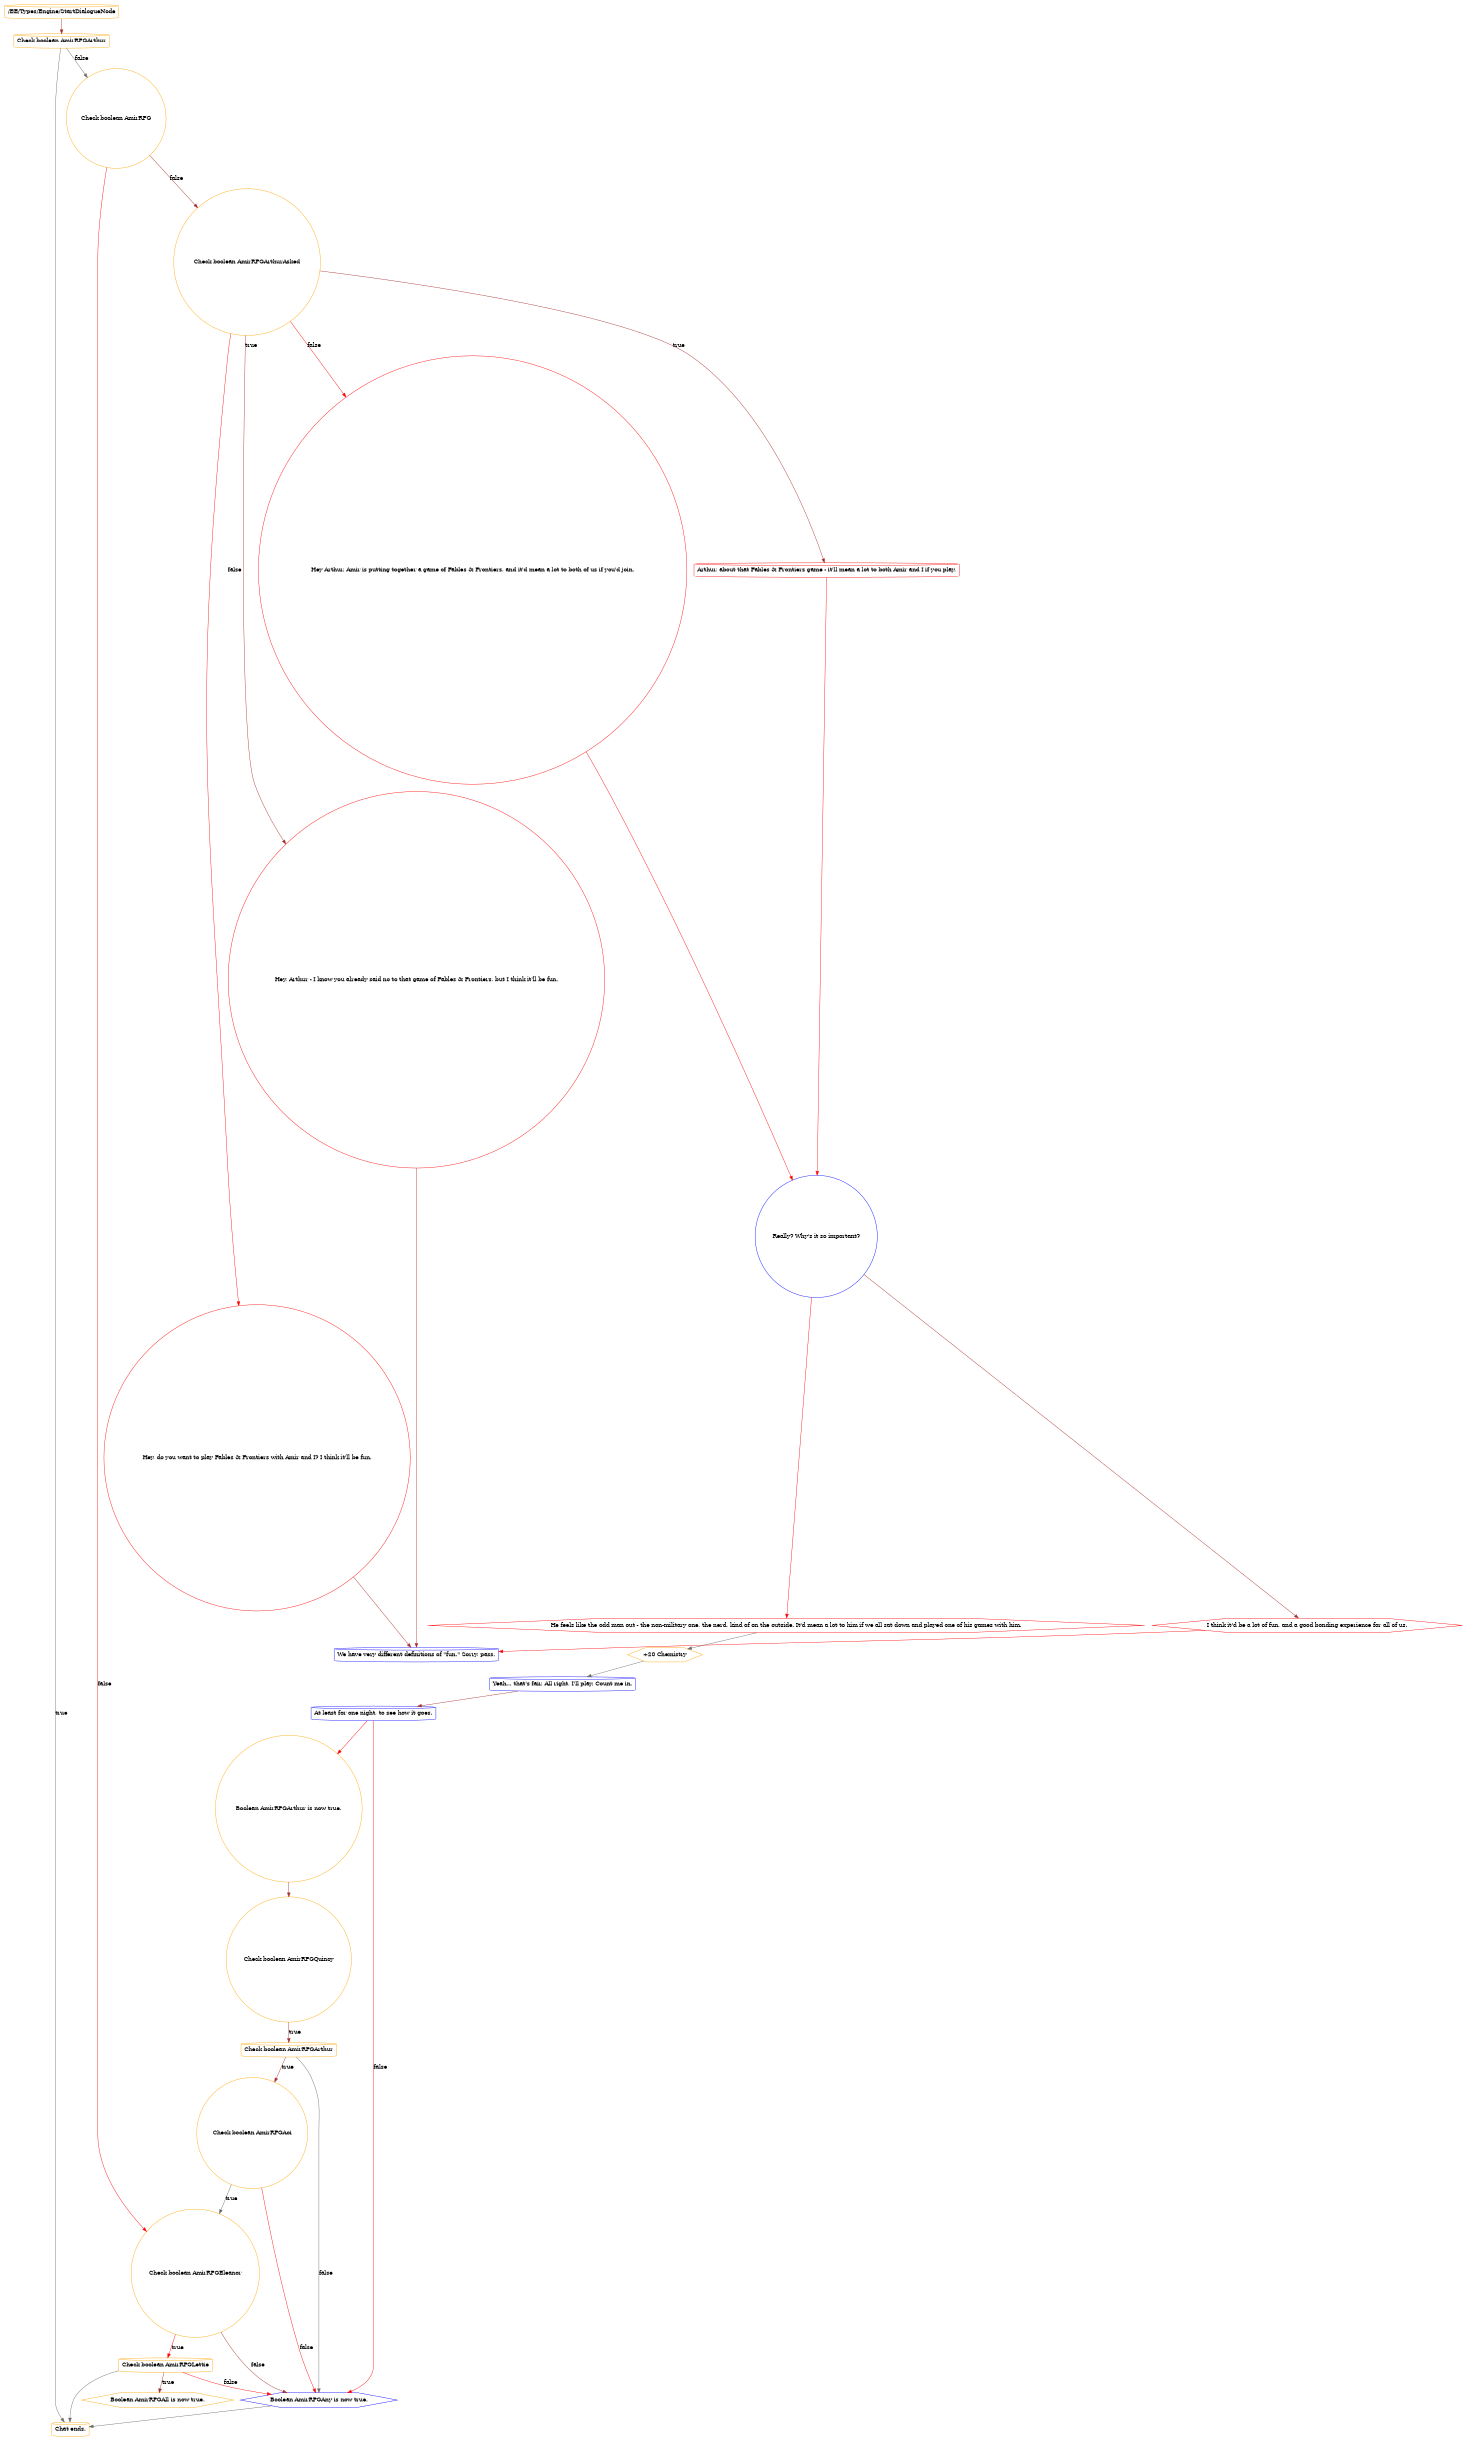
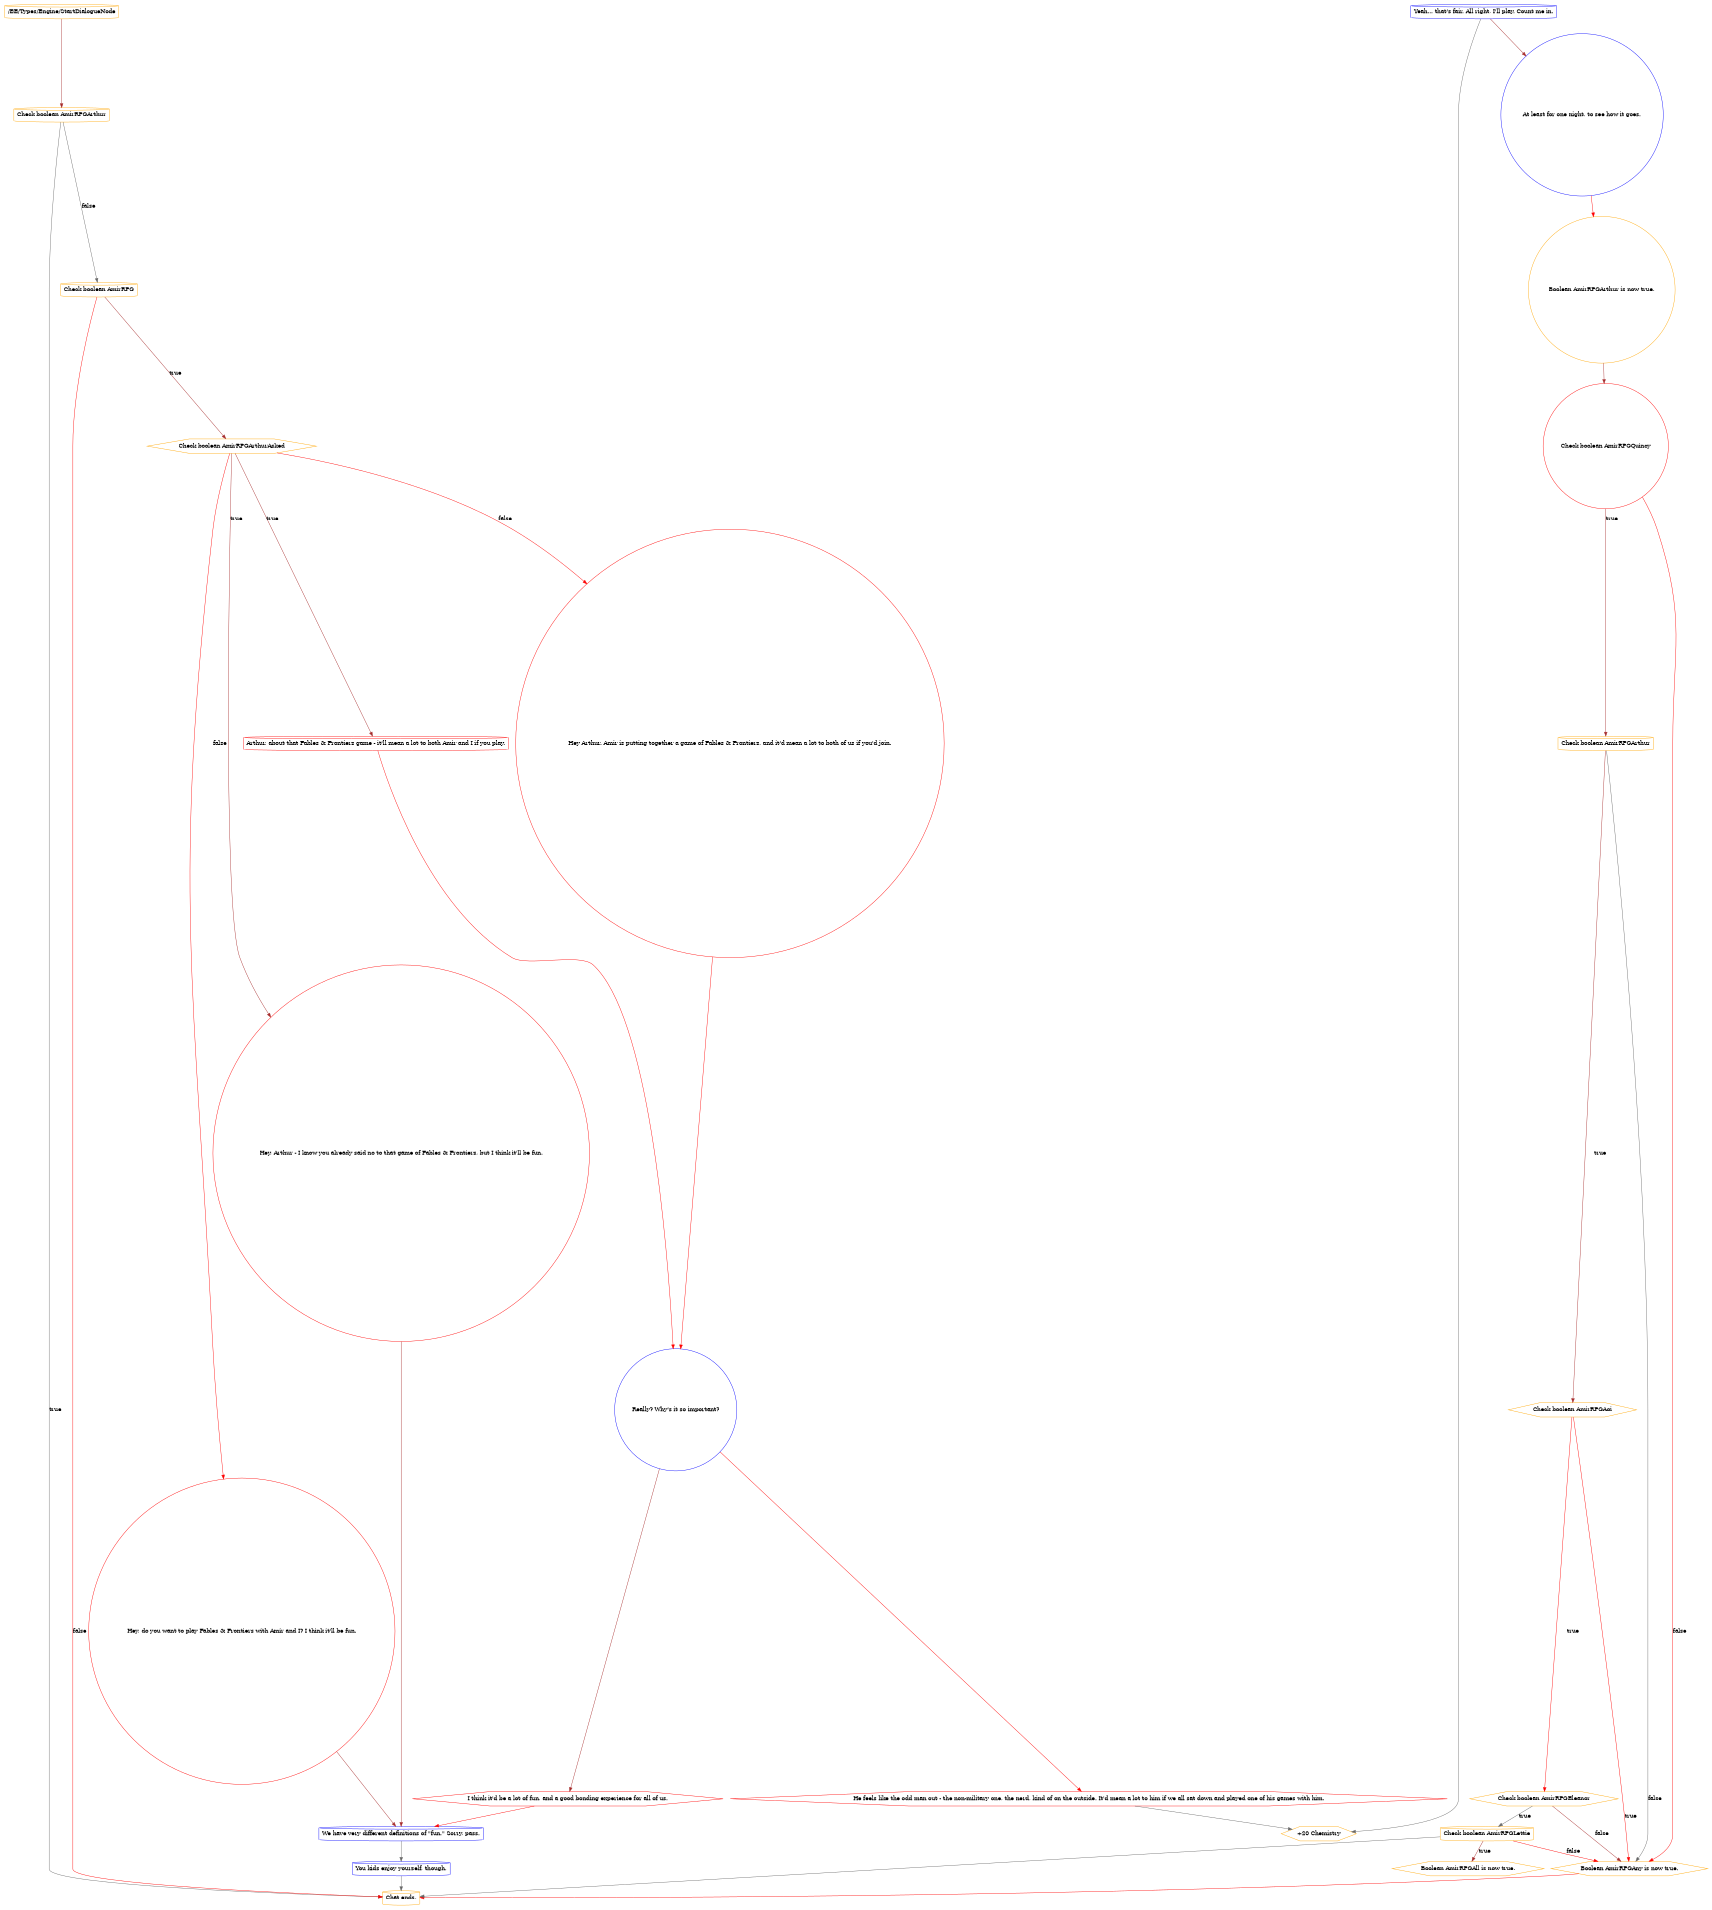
(116, 118) -> (99, 290)
(176, 179) -> (175, 373)
(247, 262) -> (232, 446)
(98, 1204) -> (73, 1236)
(617, 1668) -> (1458, 964)
(373, 1713) -> (1582, 115)
none -> (401, 1869)
(289, 1960) -> (1606, 446)
(373, 2061) -> (1673, 1180)
(252, 2133) -> (1572, 1410)
(226, 2197) -> (1558, 1602)
(195, 2273) -> (1544, 1799)
(172, 2344) -> (1517, 1815)
(306, 2348) -> (1631, 1816)
(319, 2400) -> (1629, 1869)
(183, 2416) -> (1002, 1893)
